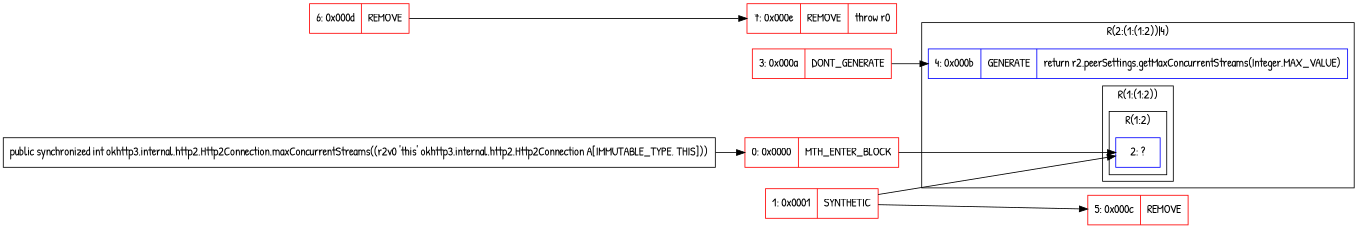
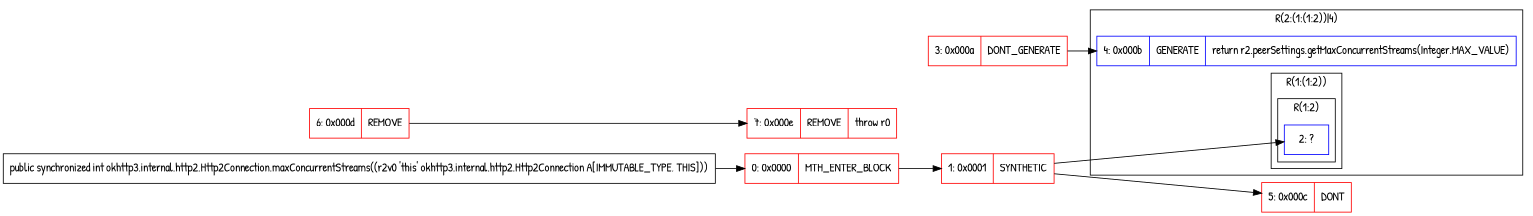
(1003, 153) -> (916, 169)
(1164, 210) -> (1333, 197)
